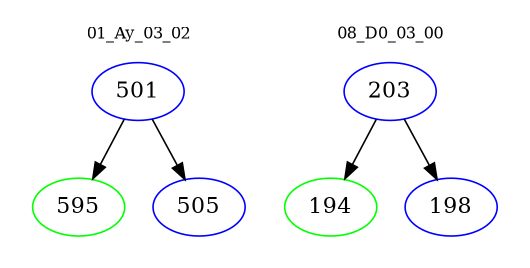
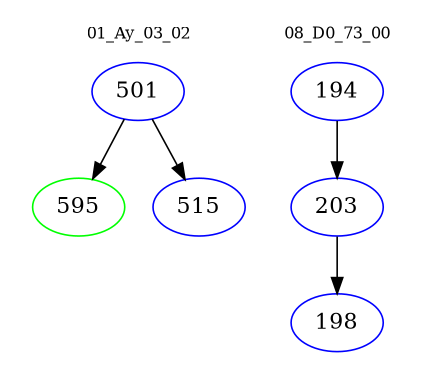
(391, 35) -> (338, 35)
(364, 142) -> (337, 141)
(199, 207) -> (199, 207)
(331, 207) -> (337, 92)
